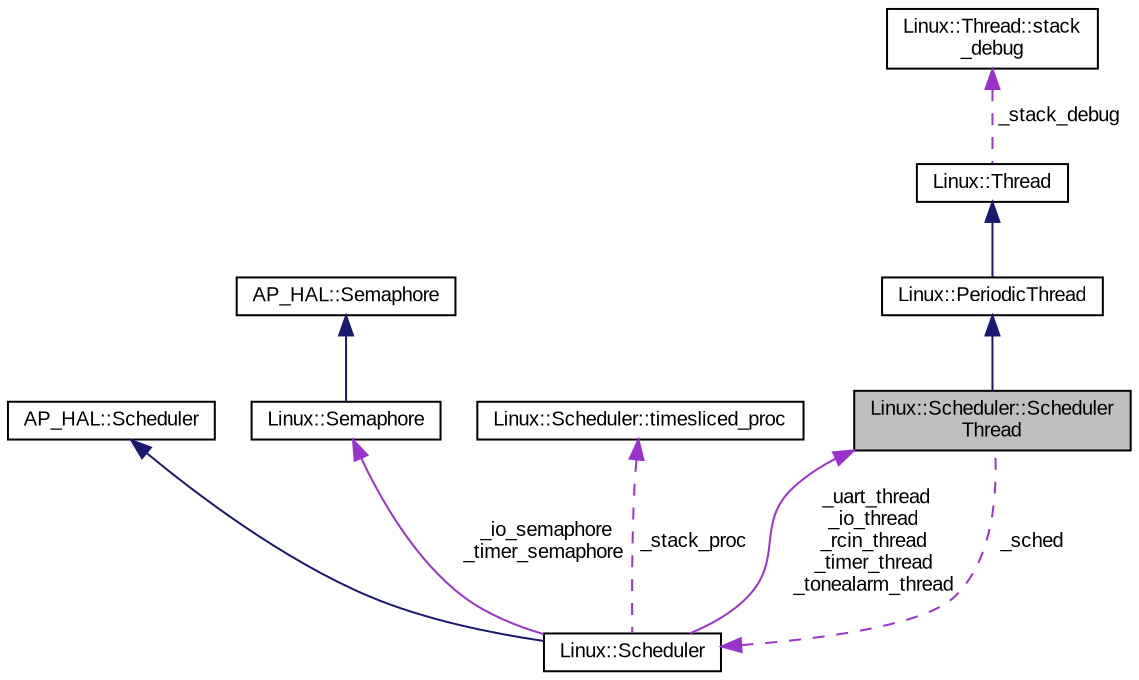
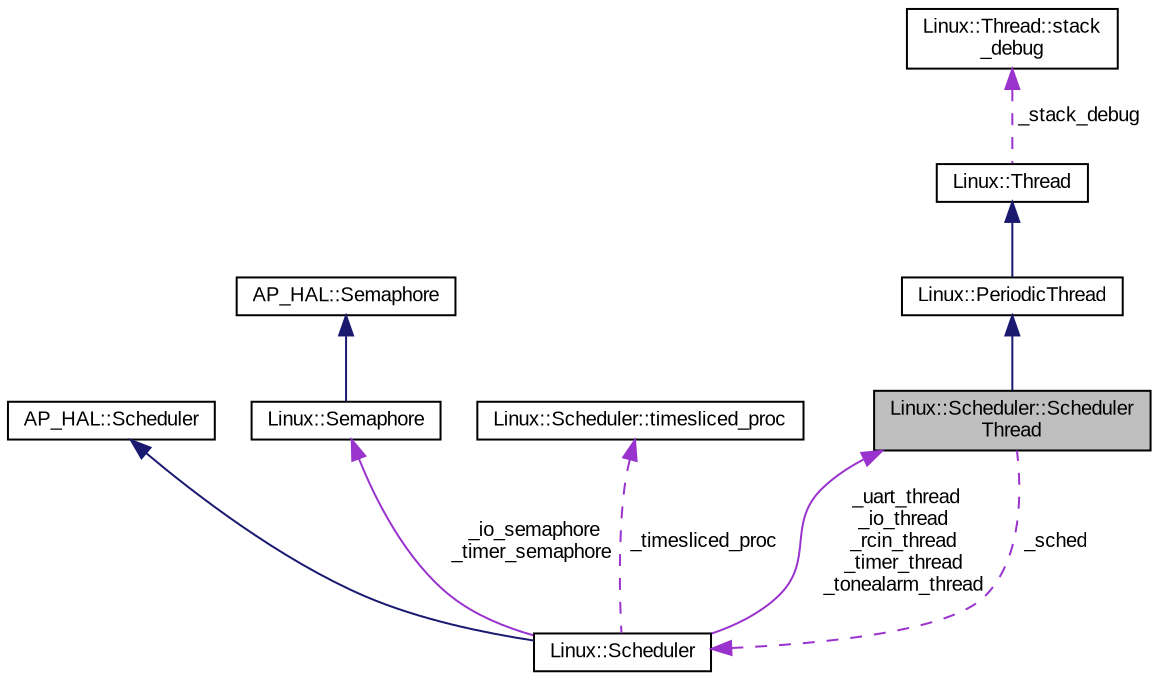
(691, 542) -> (701, 542)
